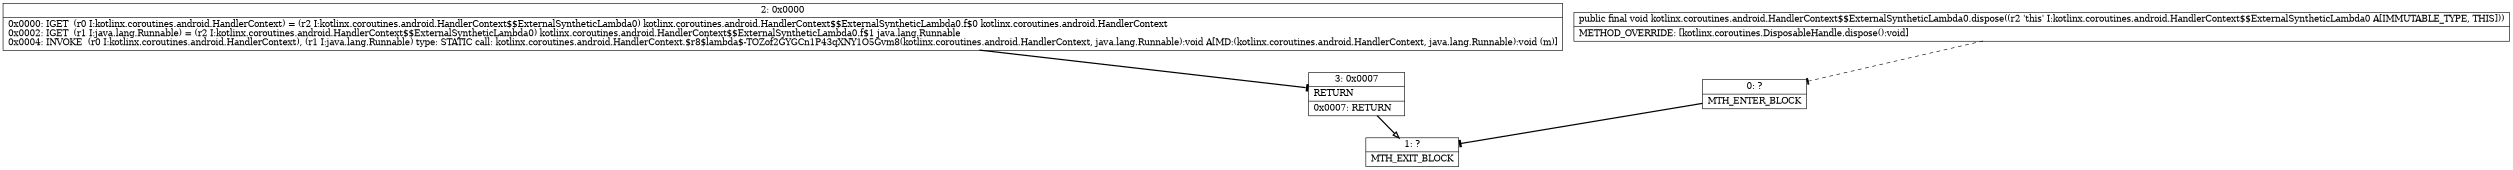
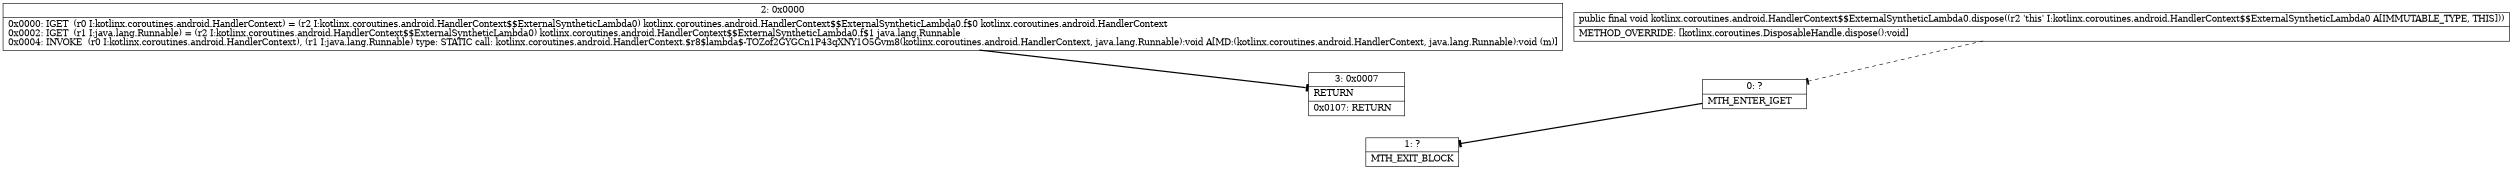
(1755, 101) -> (1750, 101)
(1357, 108) -> (1357, 108)
(1386, 125) -> none
